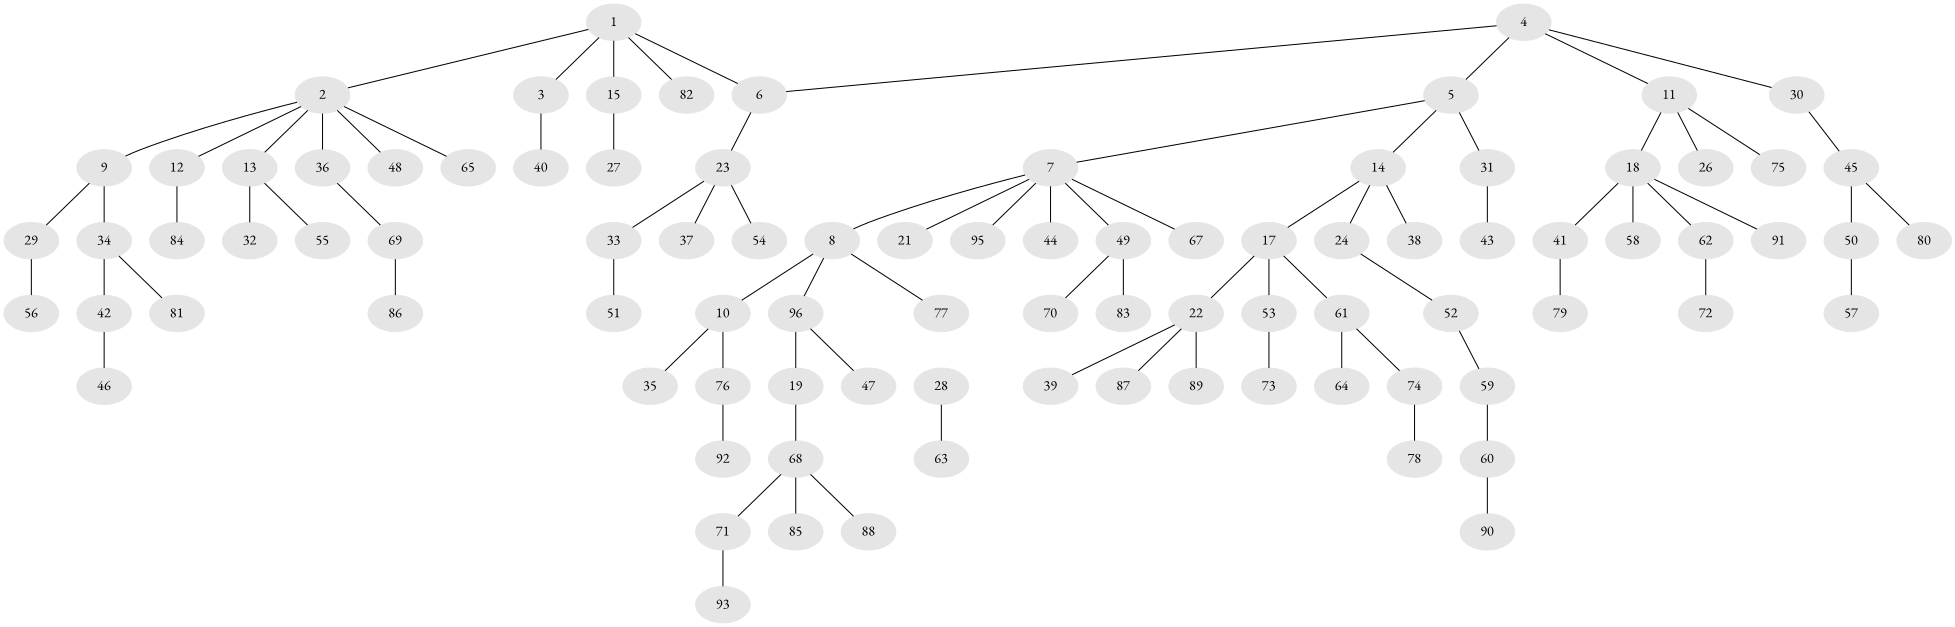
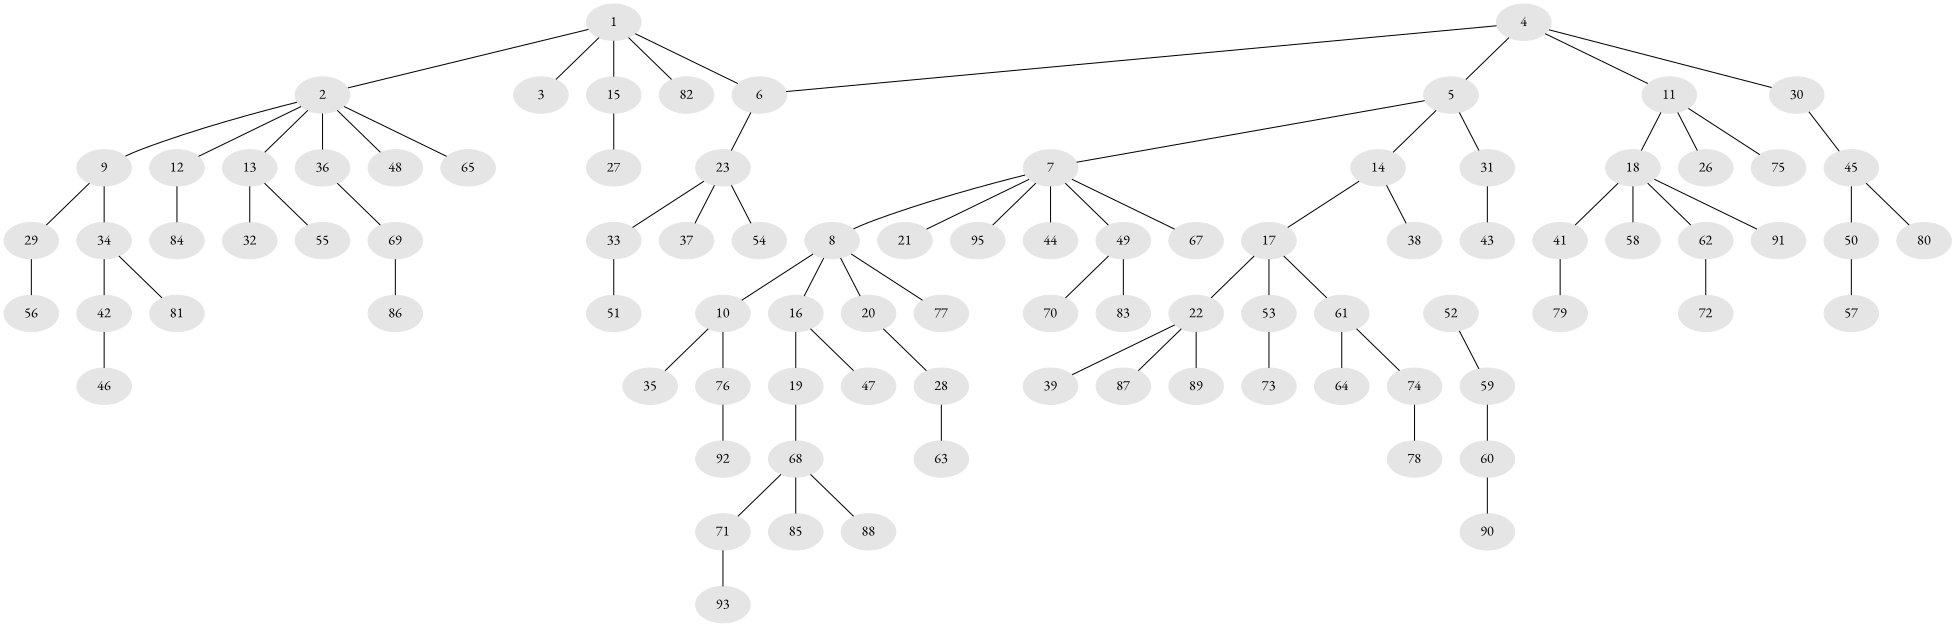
(541, 168) -> none
(1342, 241) -> none
(796, 313) -> (796, 313)
none -> (869, 313)
